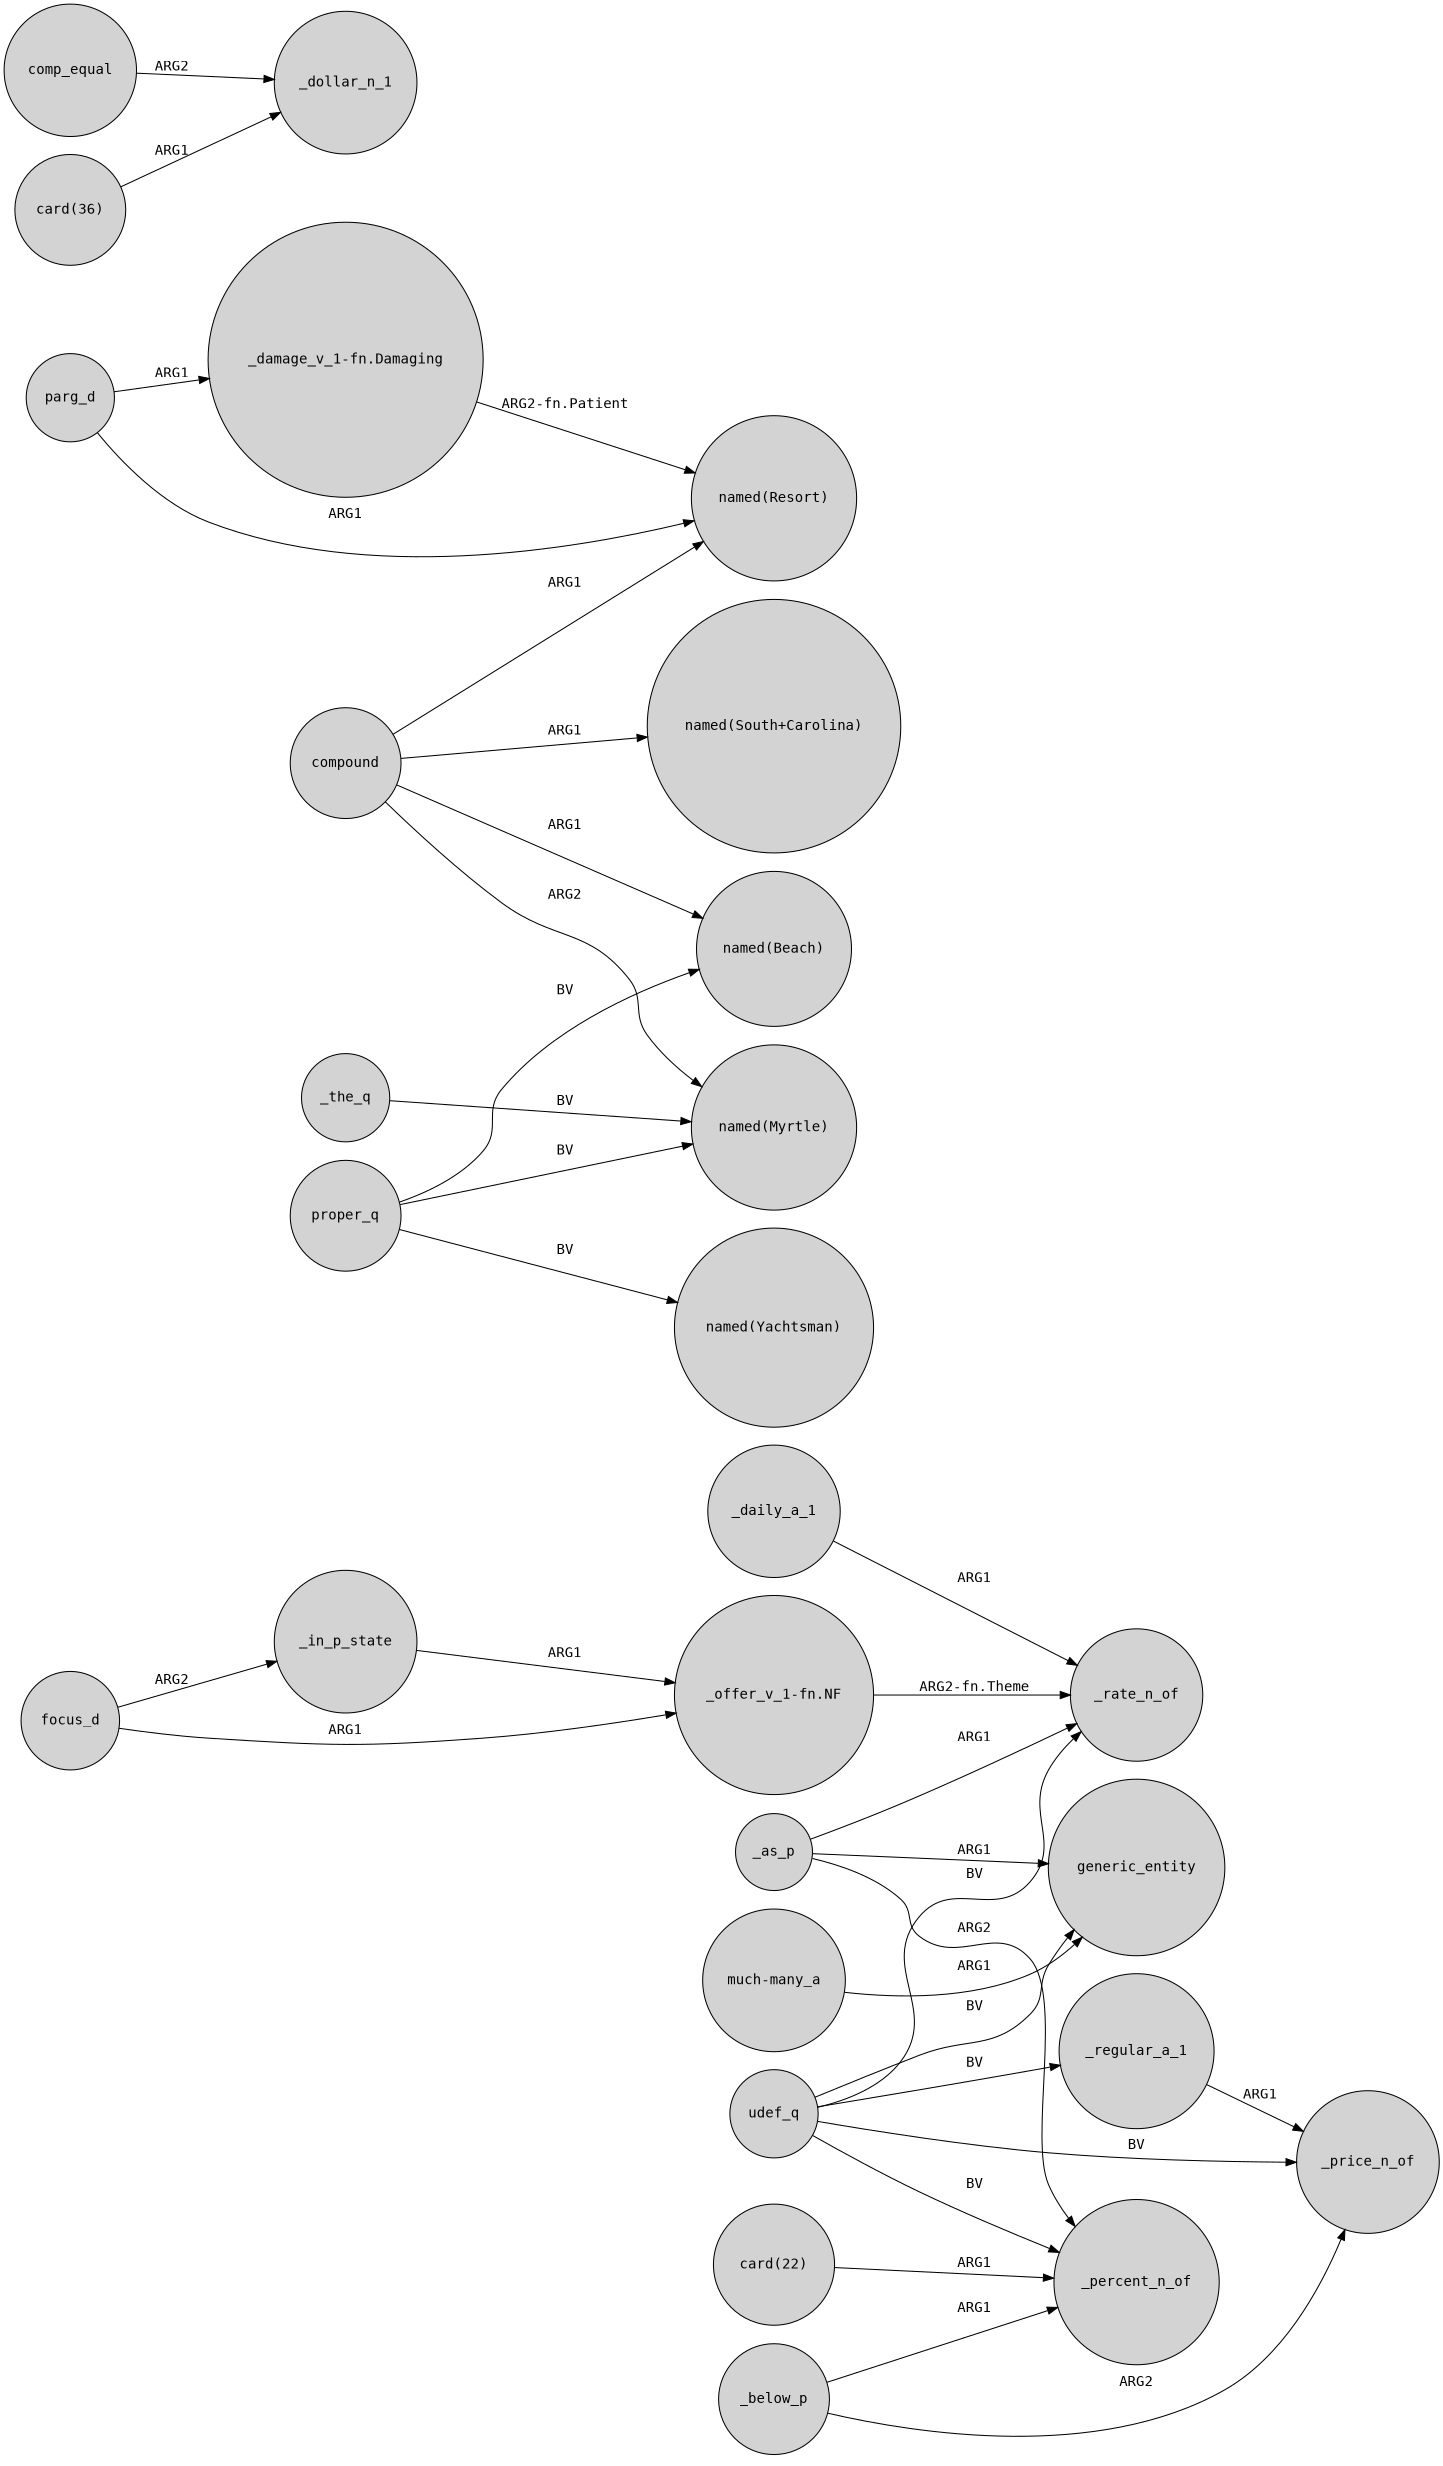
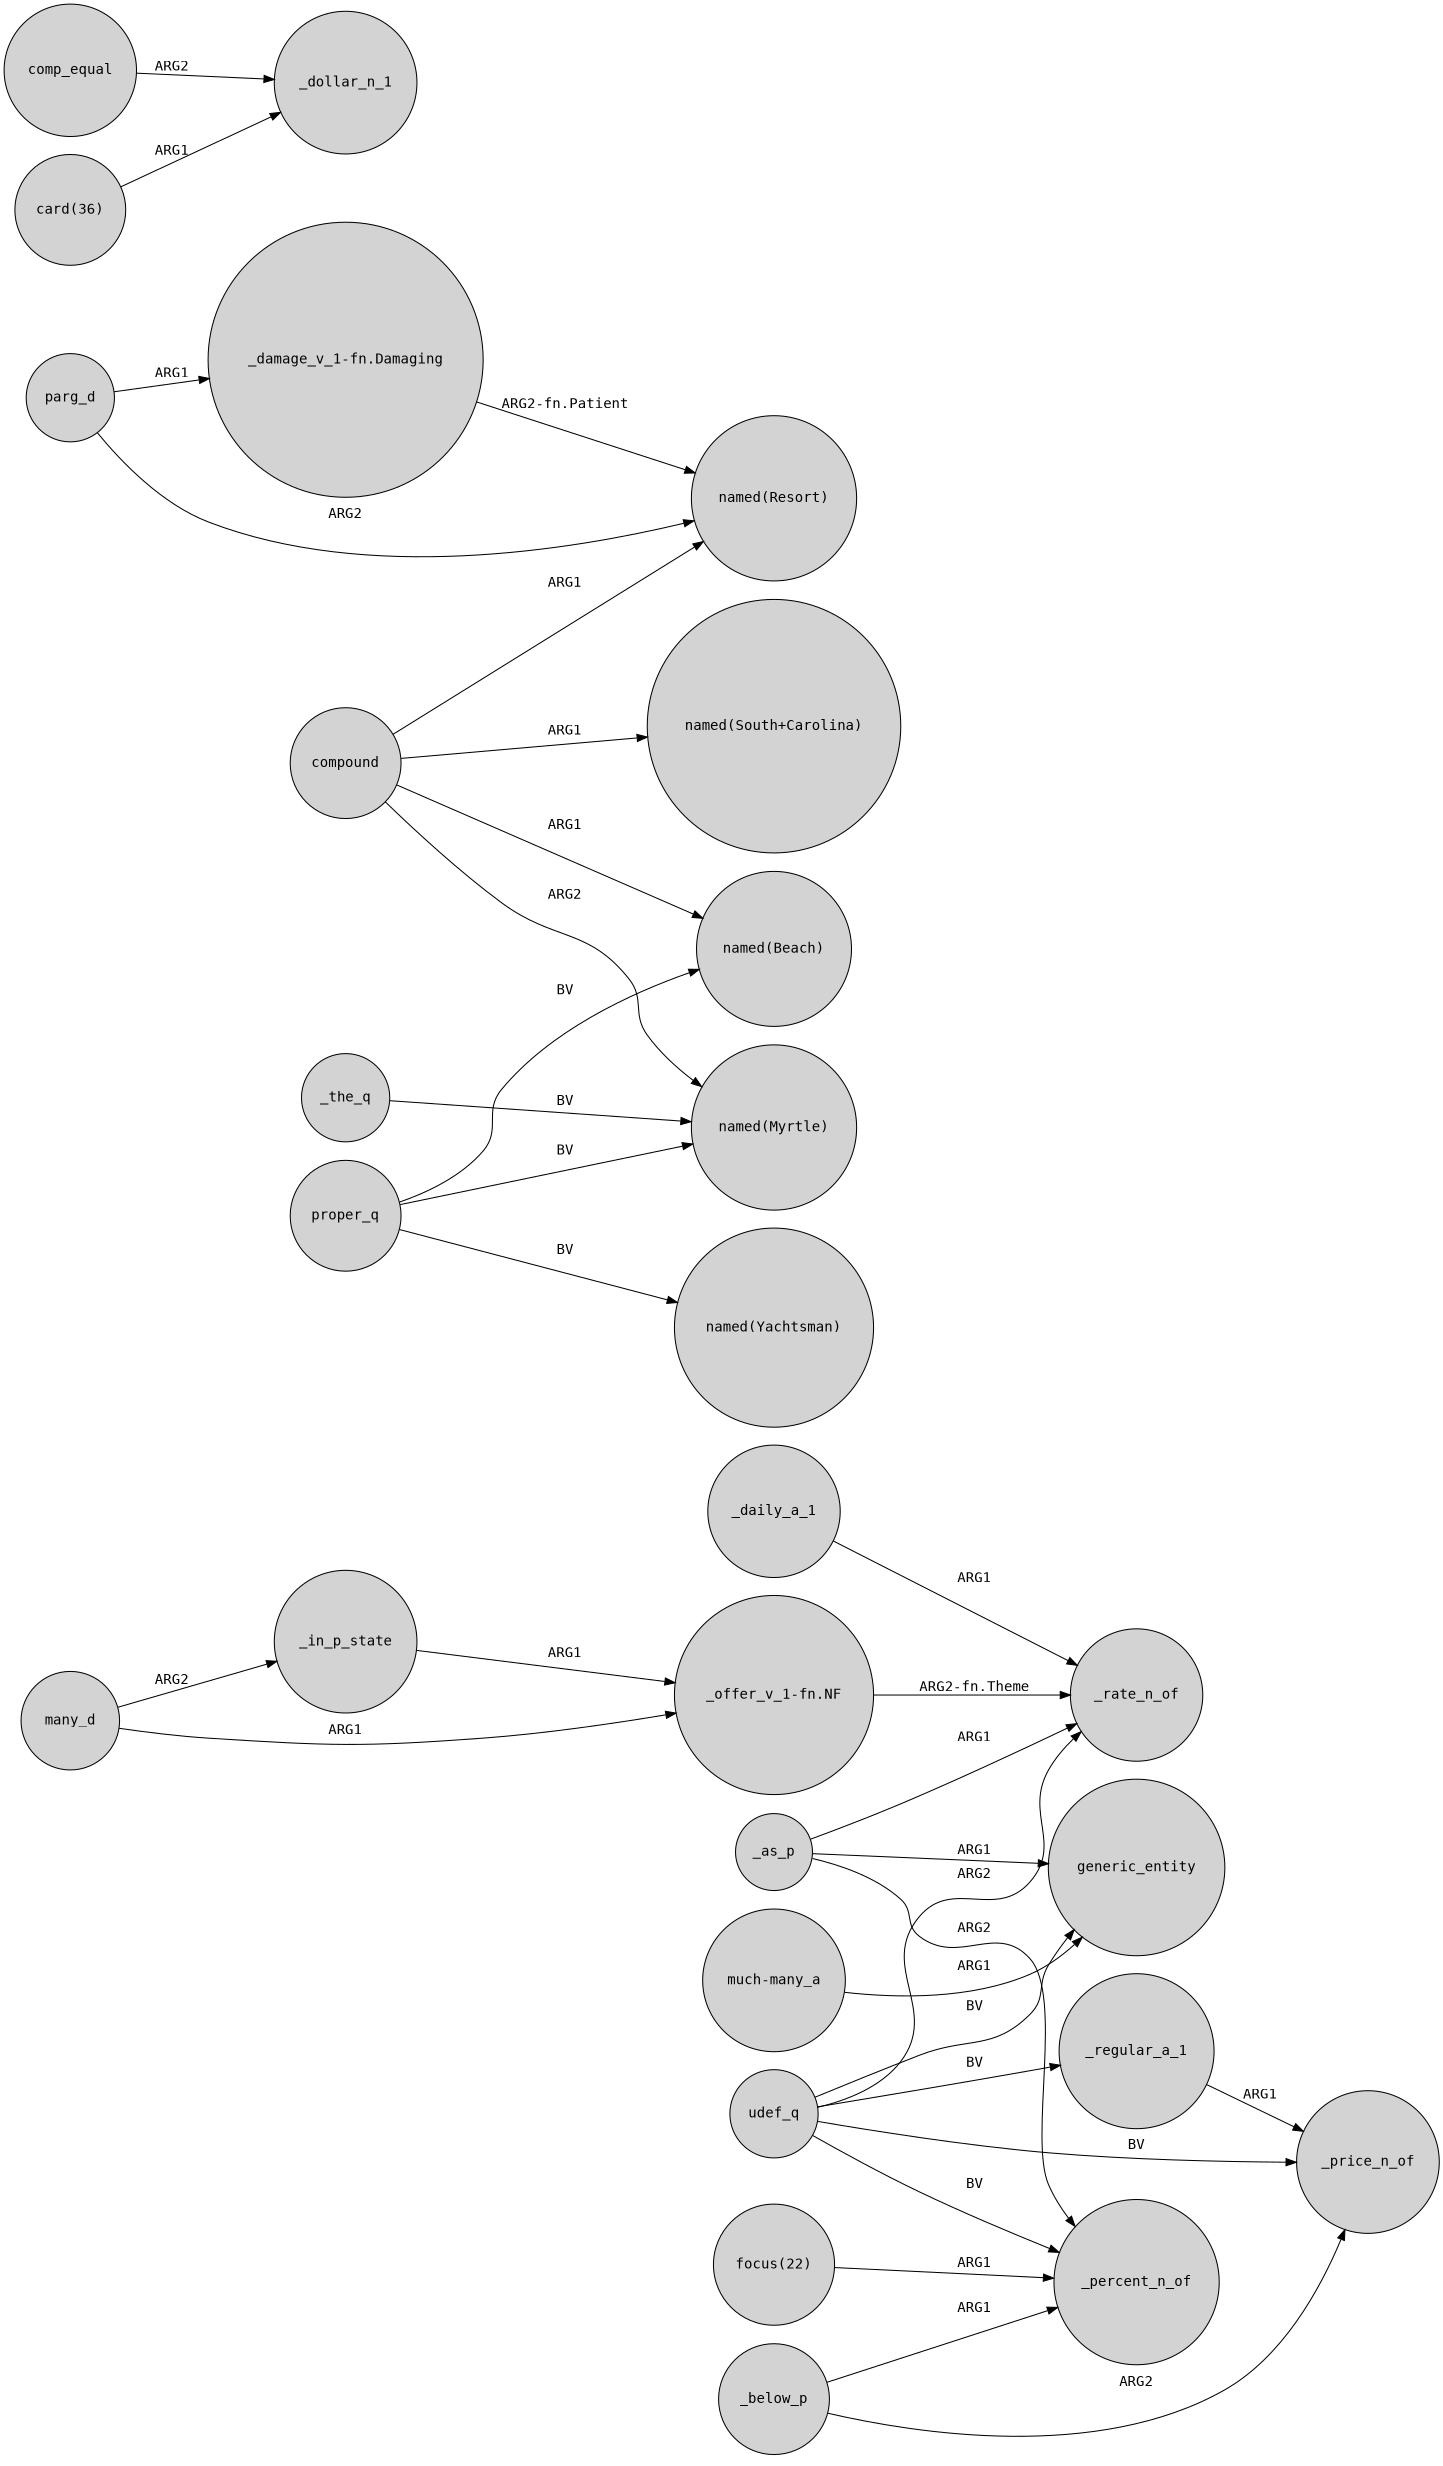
(346, 514) -> (346, 514)
(70, 1721) -> (70, 1721)
(975, 1874) -> (975, 1874)
(774, 2265) -> (774, 2265)
